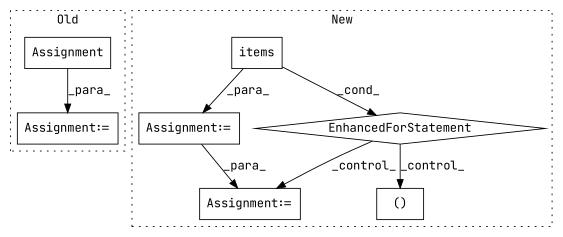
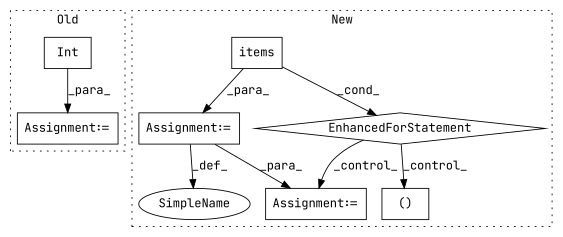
(68, 53) -> (68, 53)
none -> (194, 204)
